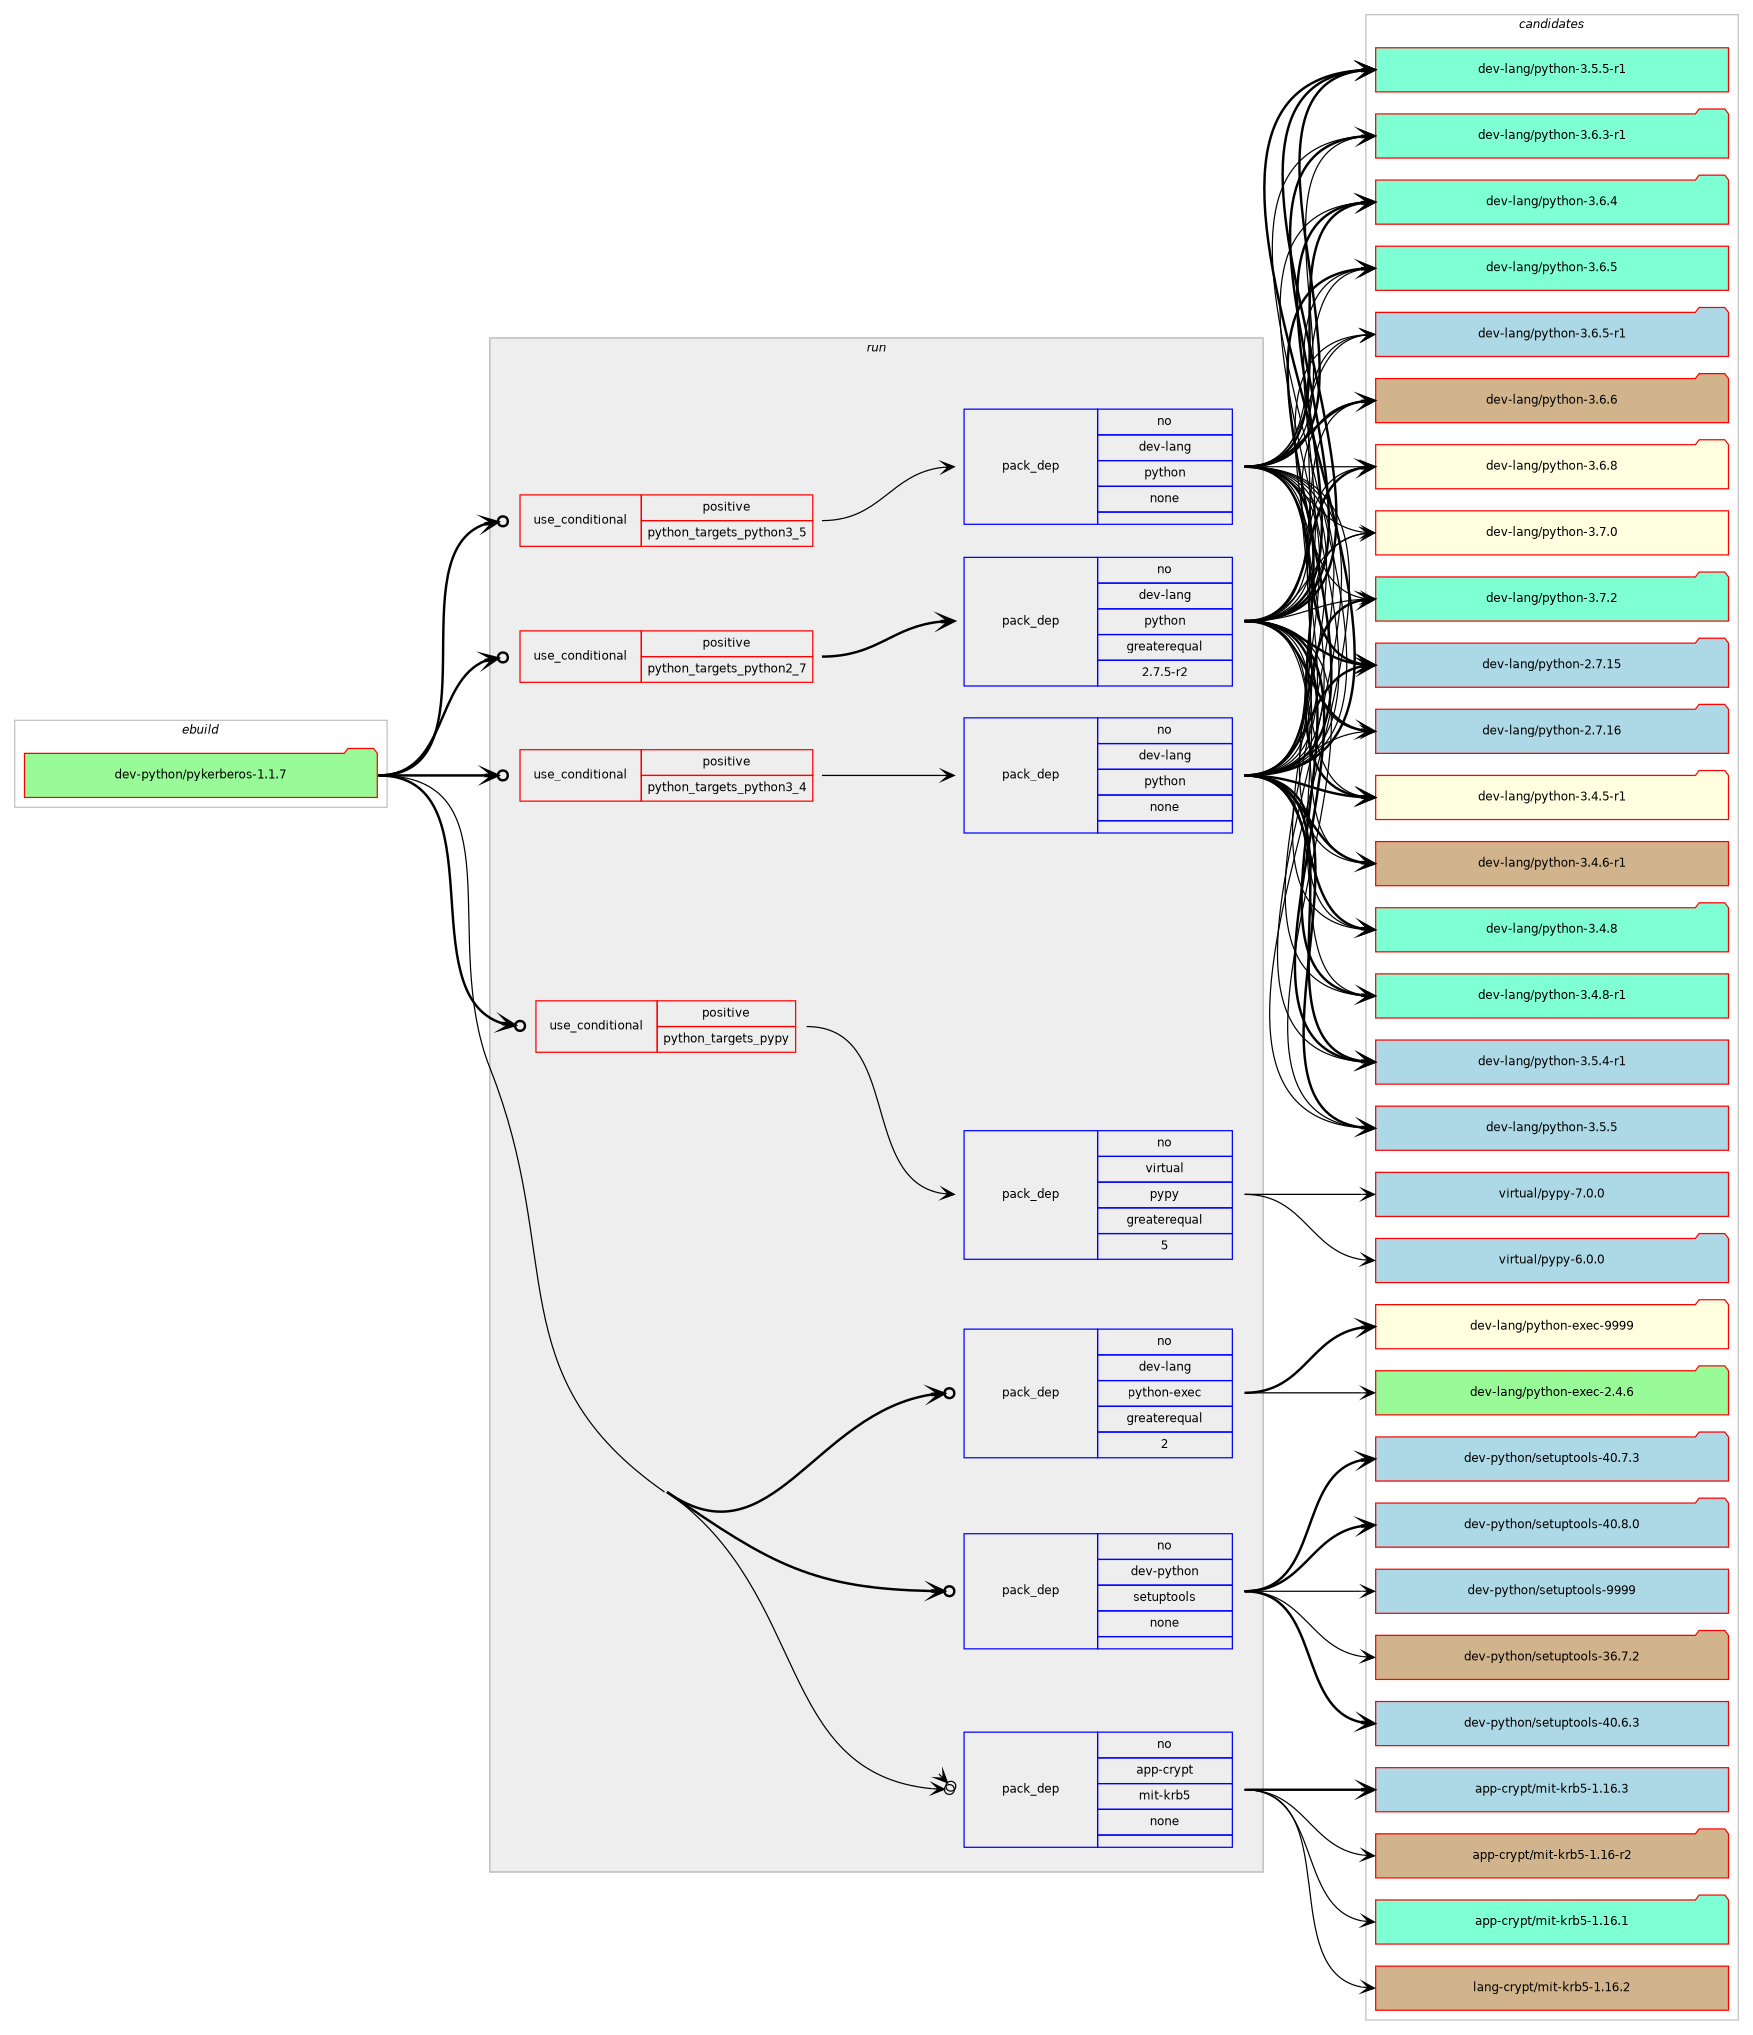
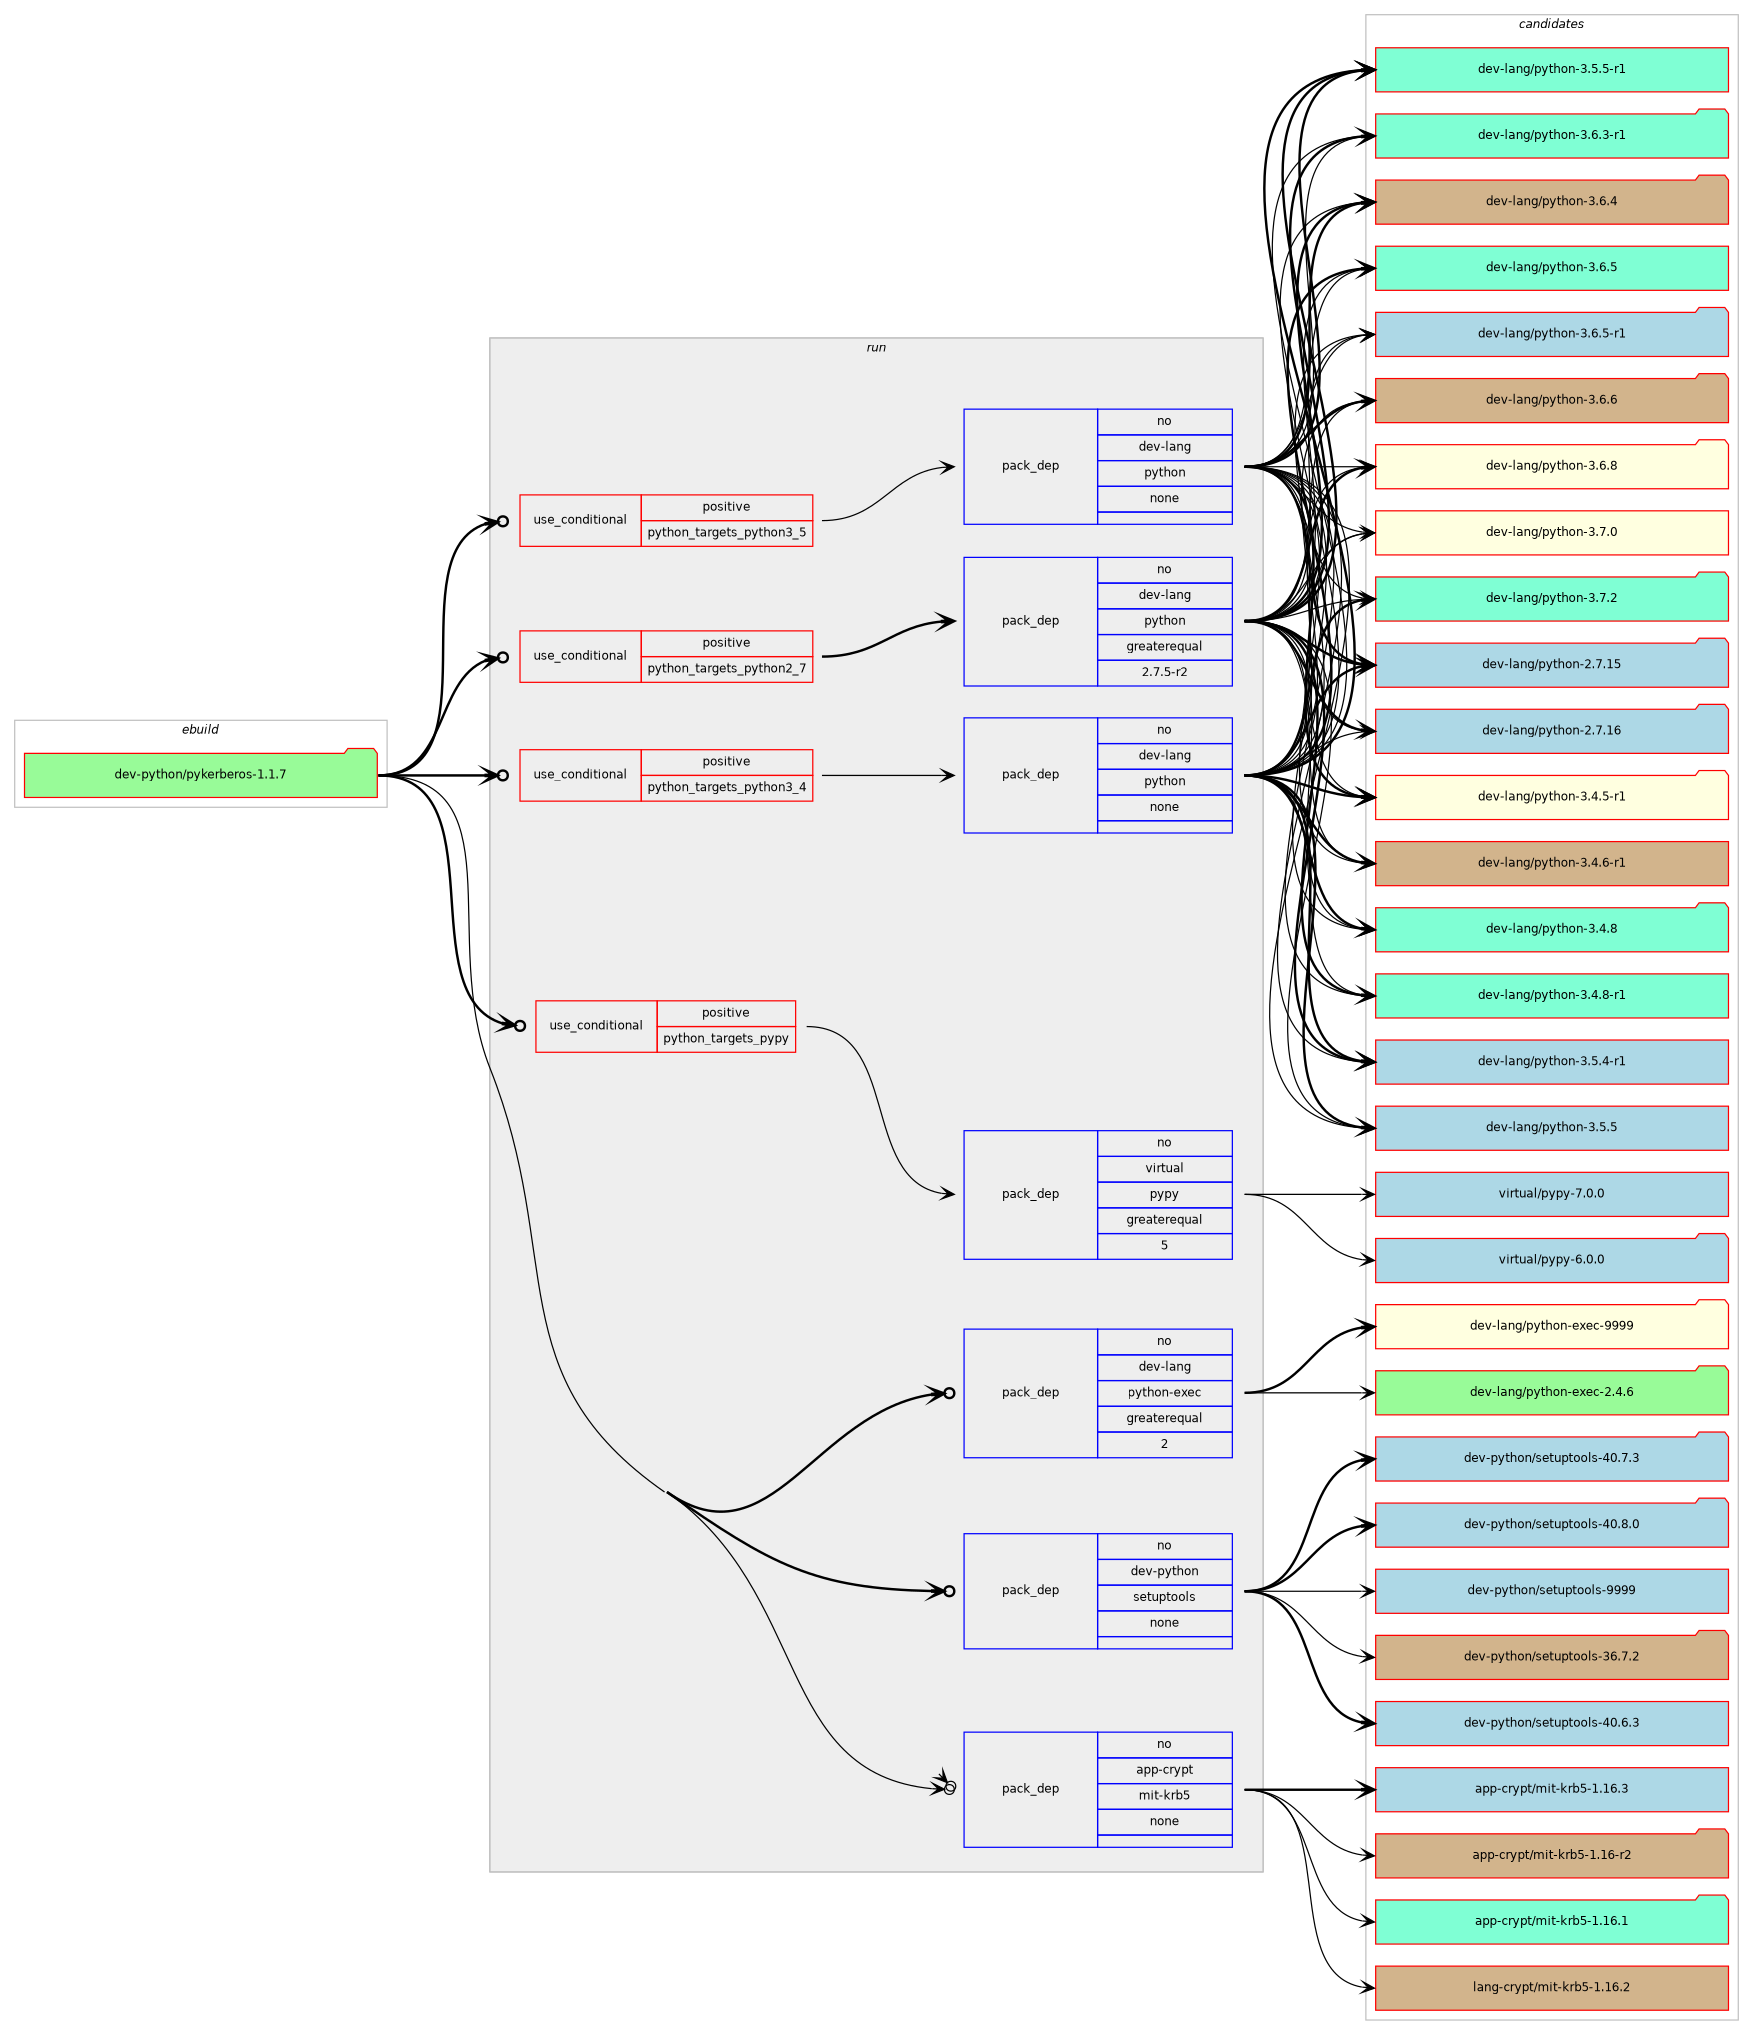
(1552, 202) -> (1552, 202)
